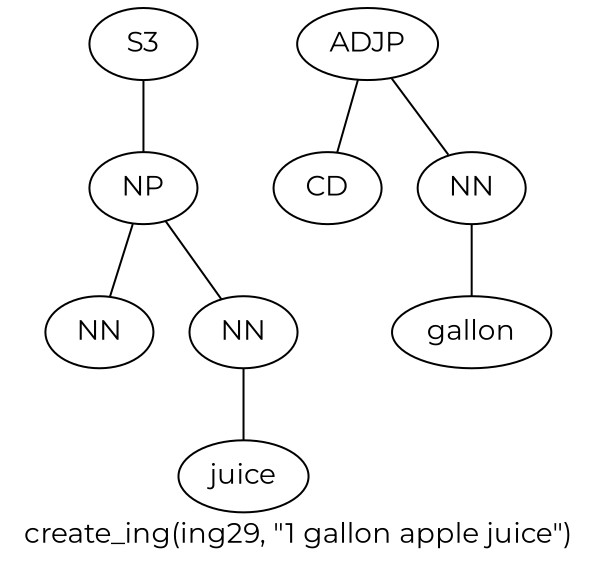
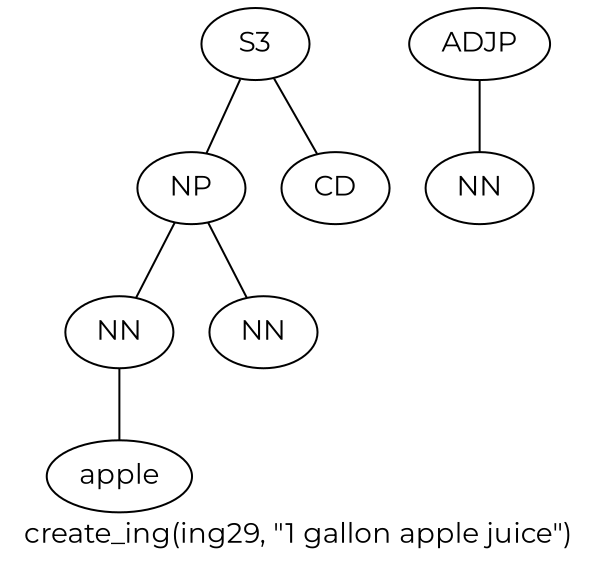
(348, 116) -> (296, 116)
(472, 332) -> none
none -> (119, 476)
(244, 476) -> none
